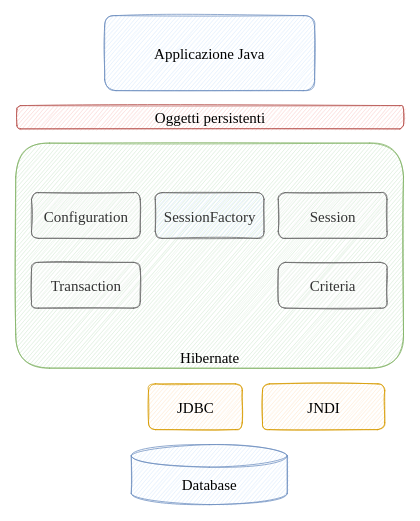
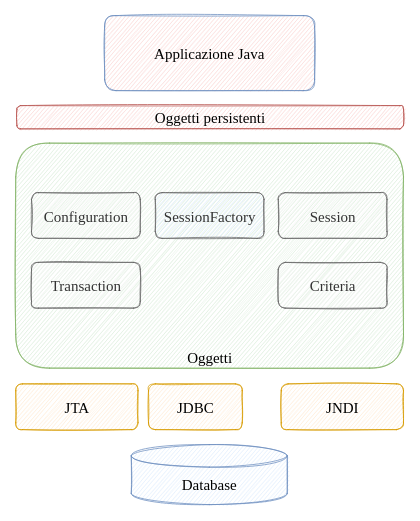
(210, 53) -> (210, 53)
(210, 357) -> (210, 357)
none -> (77, 407)
(324, 407) -> (342, 407)
